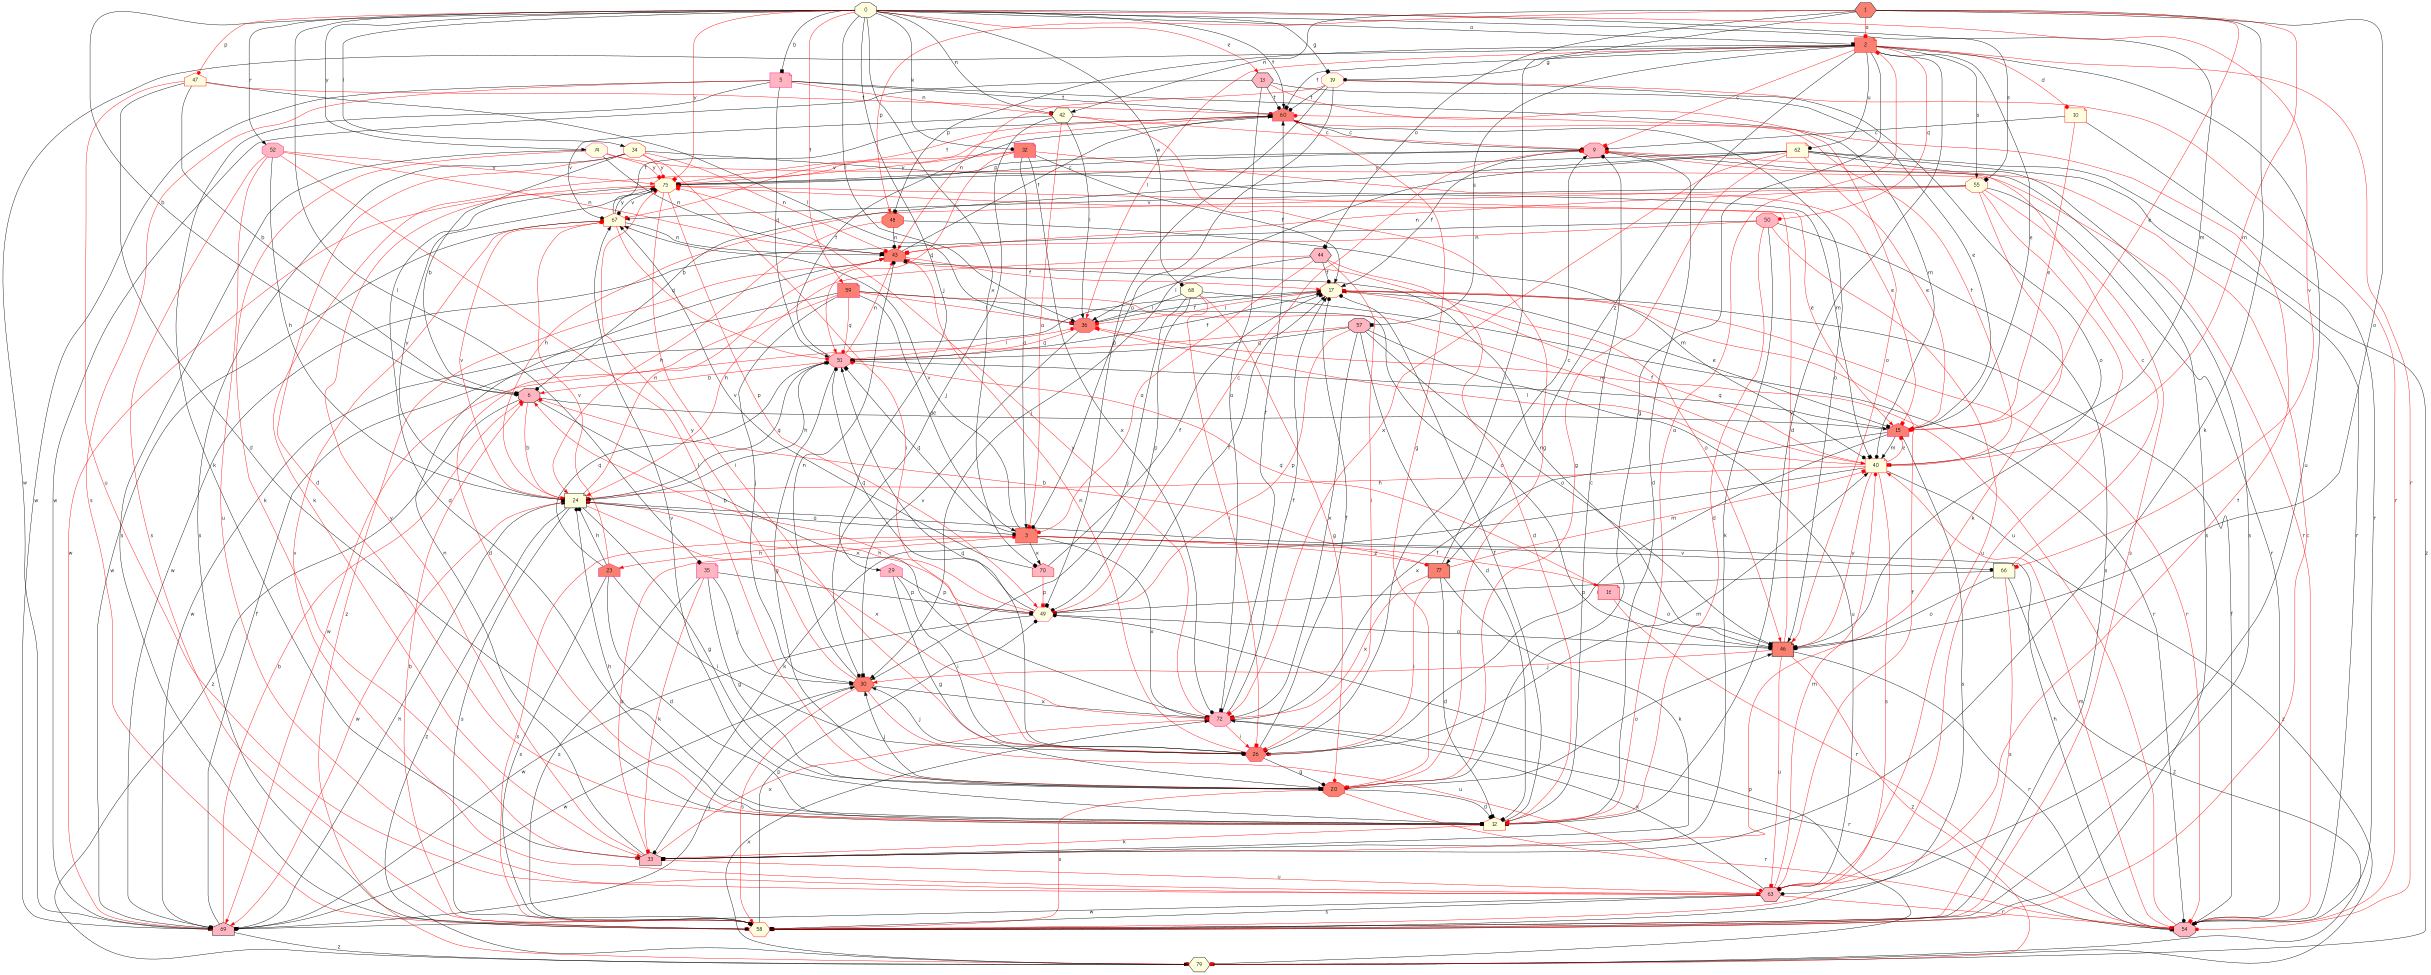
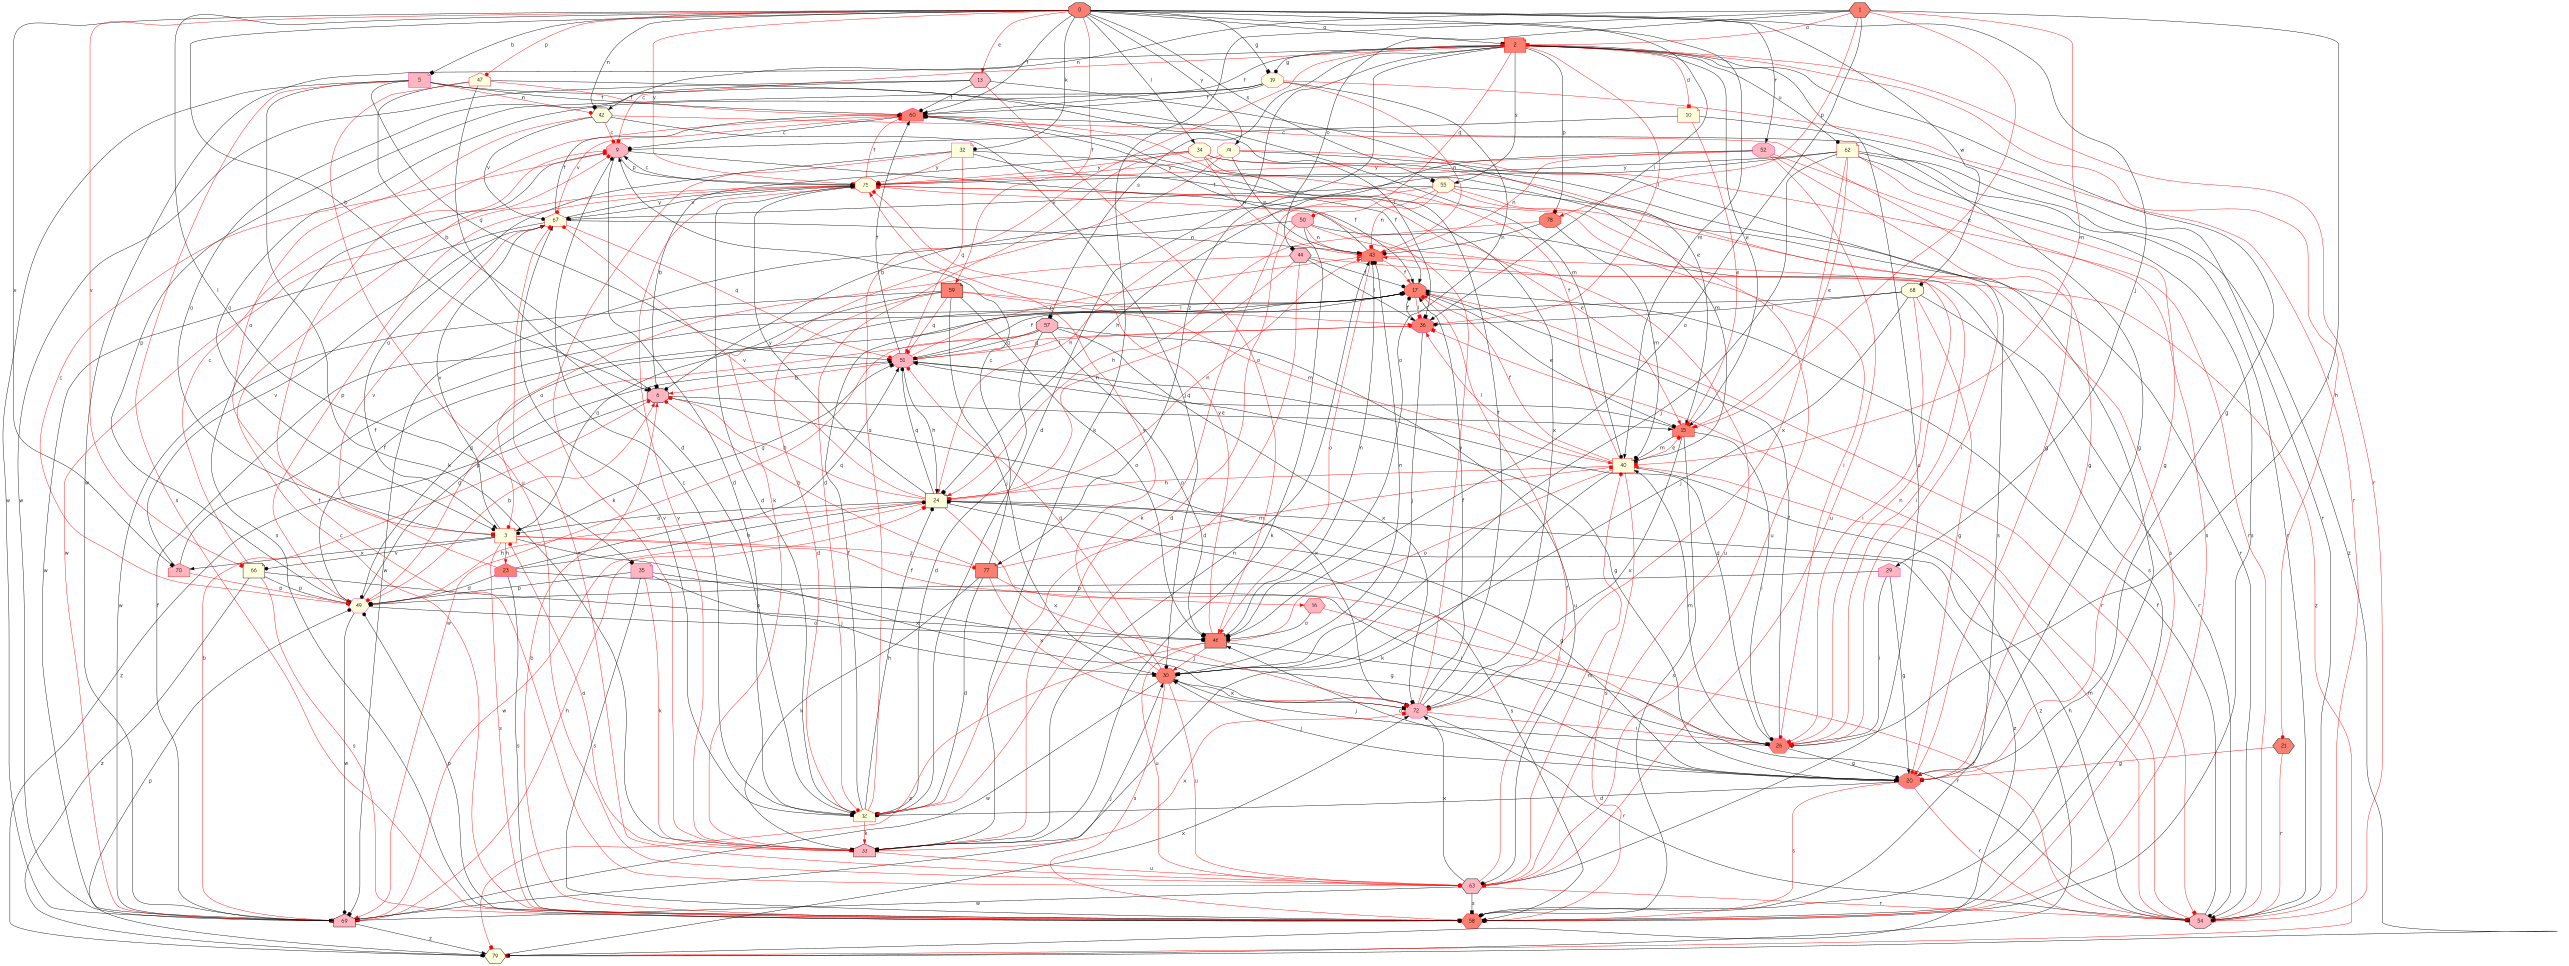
(866, 10) -> (1080, 10)
(1025, 150) -> (962, 150)
(1774, 178) -> none
(1396, 186) -> none
(619, 202) -> (693, 196)
(1089, 216) -> none
(893, 220) -> (1550, 220)
(848, 290) -> (952, 290)
(1331, 290) -> (1415, 290)
(1230, 396) -> (362, 148)
(1898, 431) -> (1683, 431)
(1415, 449) -> (1820, 140)
(527, 458) -> (795, 457)
(1250, 459) -> (1055, 516)
(699, 466) -> (2090, 466)
(923, 501) -> (1412, 501)
(1027, 536) -> (506, 536)
(1853, 553) -> (1425, 553)
(1609, 592) -> (1314, 606)
(396, 715) -> (593, 640)
none -> (2284, 746)
(1334, 789) -> (1909, 781)
(787, 792) -> (462, 587)
(759, 930) -> (1472, 921)
